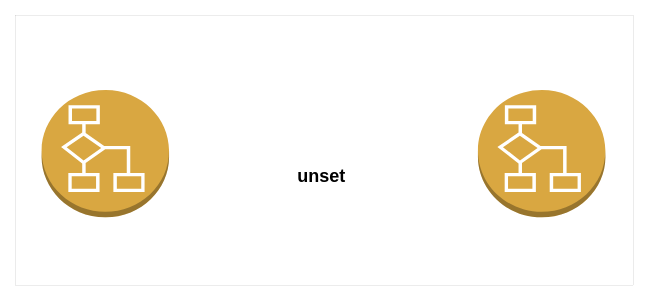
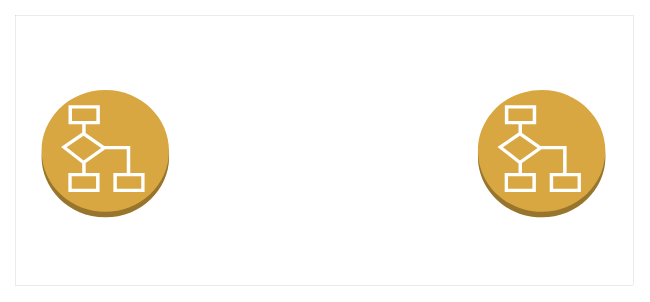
(321, 176) -> none
